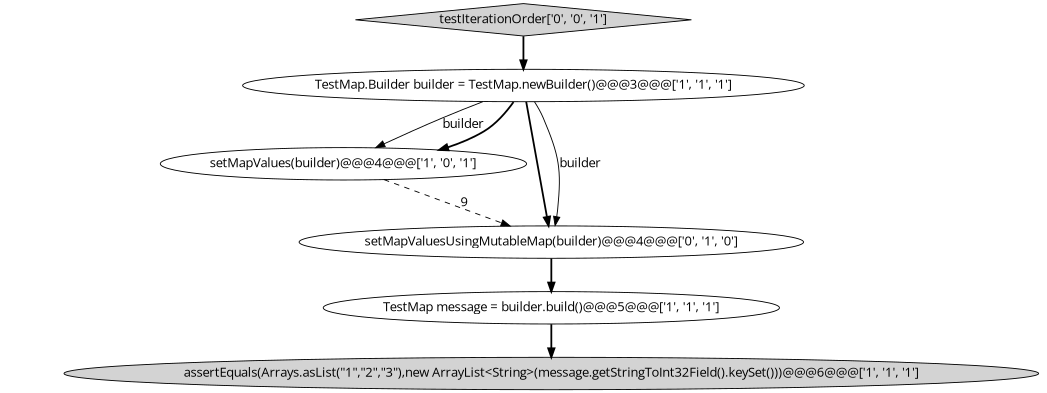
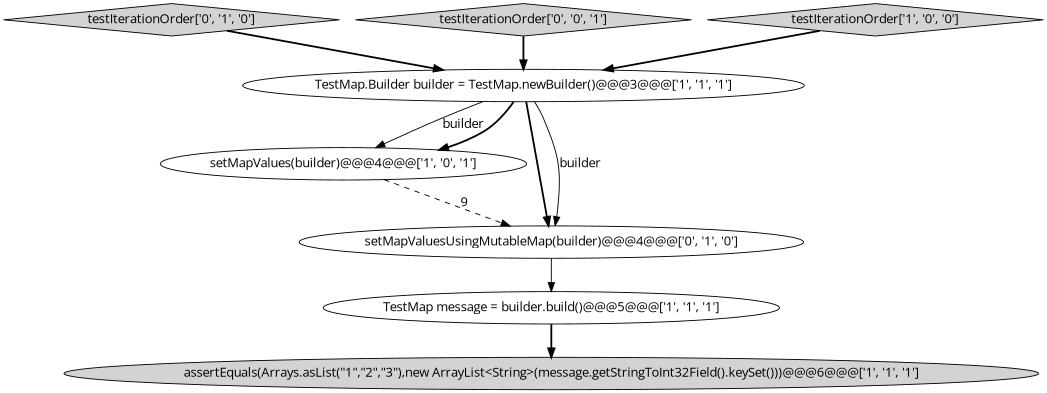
none -> (172, 20)
none -> (875, 20)
(551, 271) -> (551, 271)
